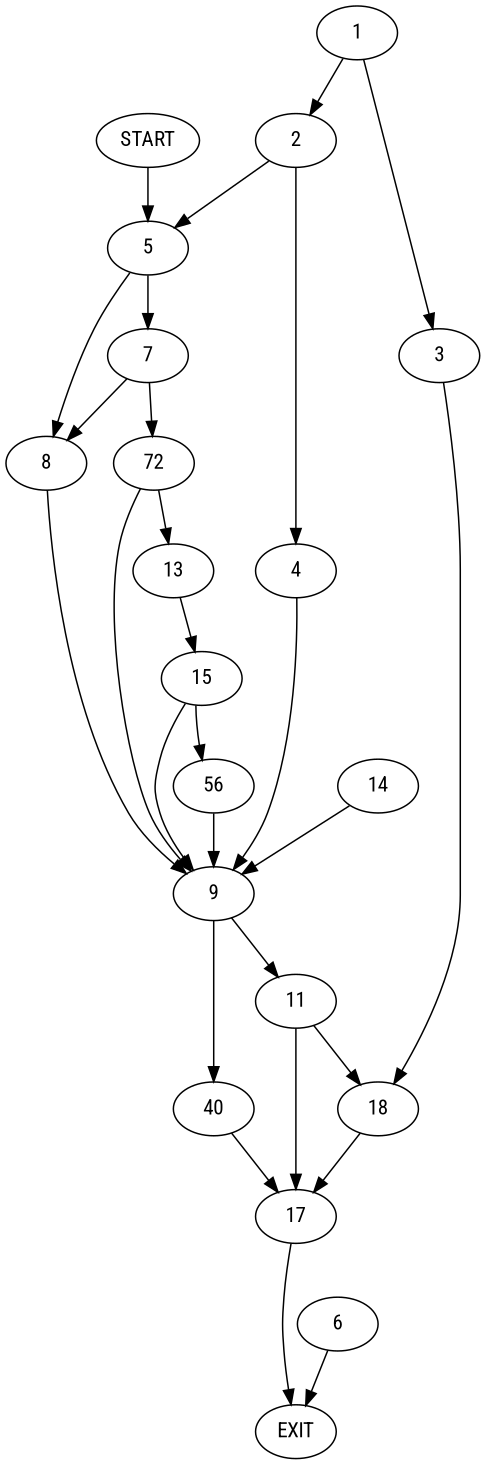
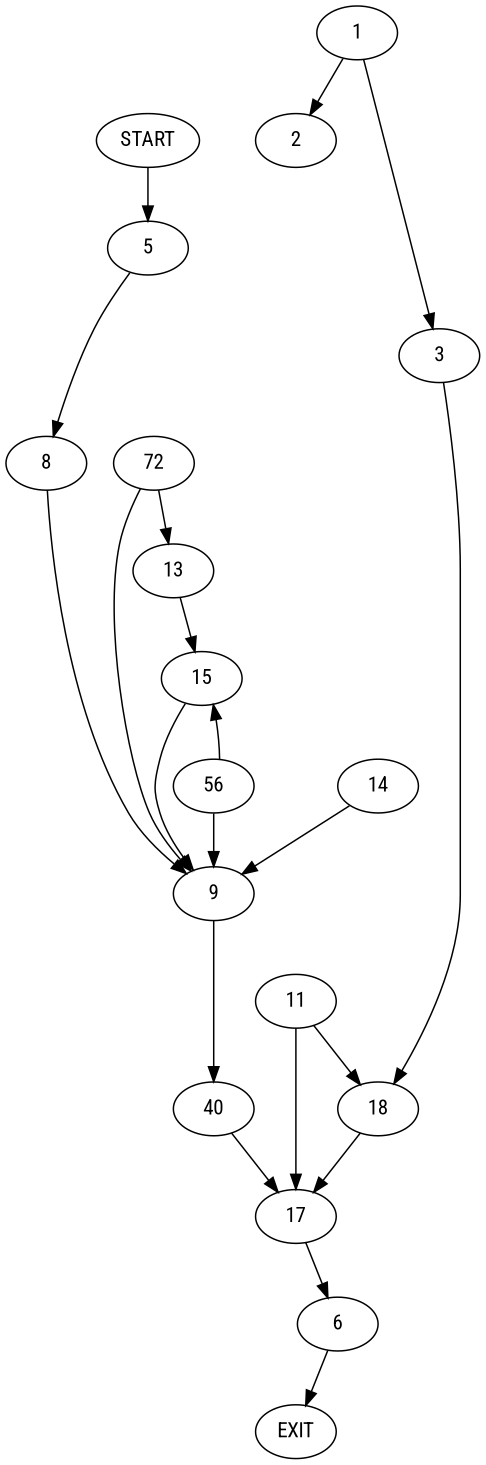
(228, 190) -> none
(148, 356) -> none
(296, 571) -> none
(197, 725) -> (219, 739)
(250, 942) -> none
(283, 1317) -> (314, 1263)
